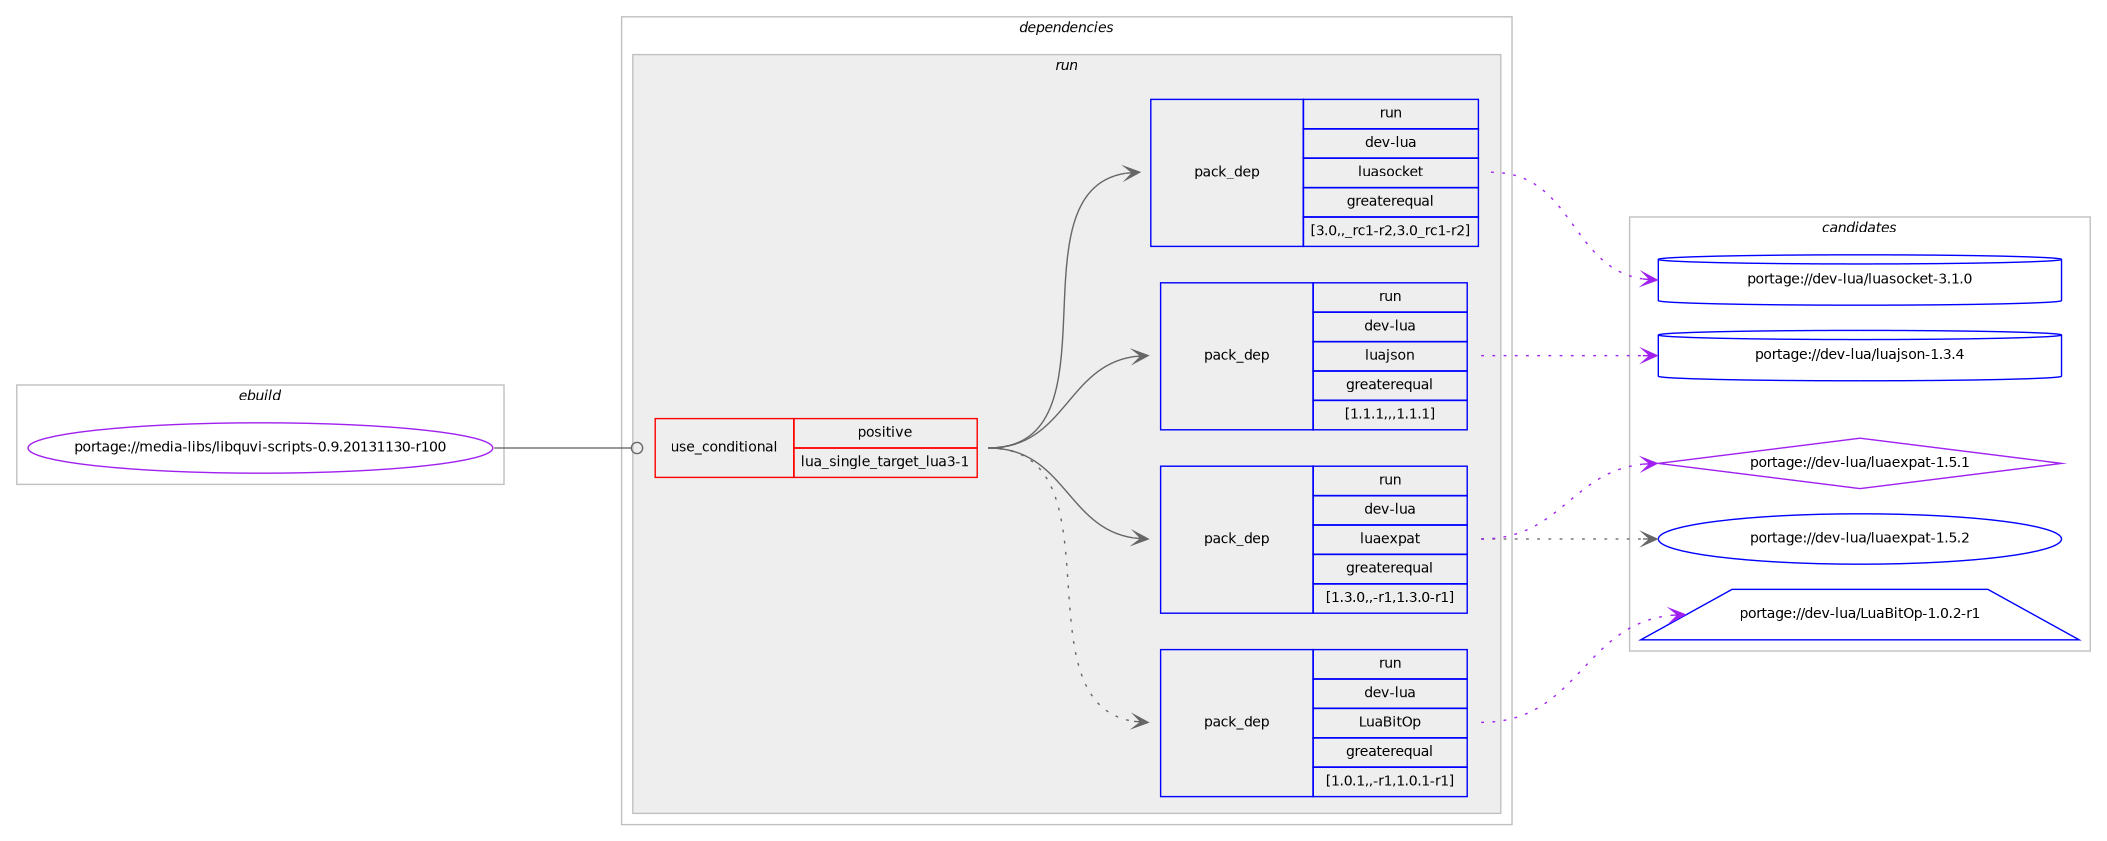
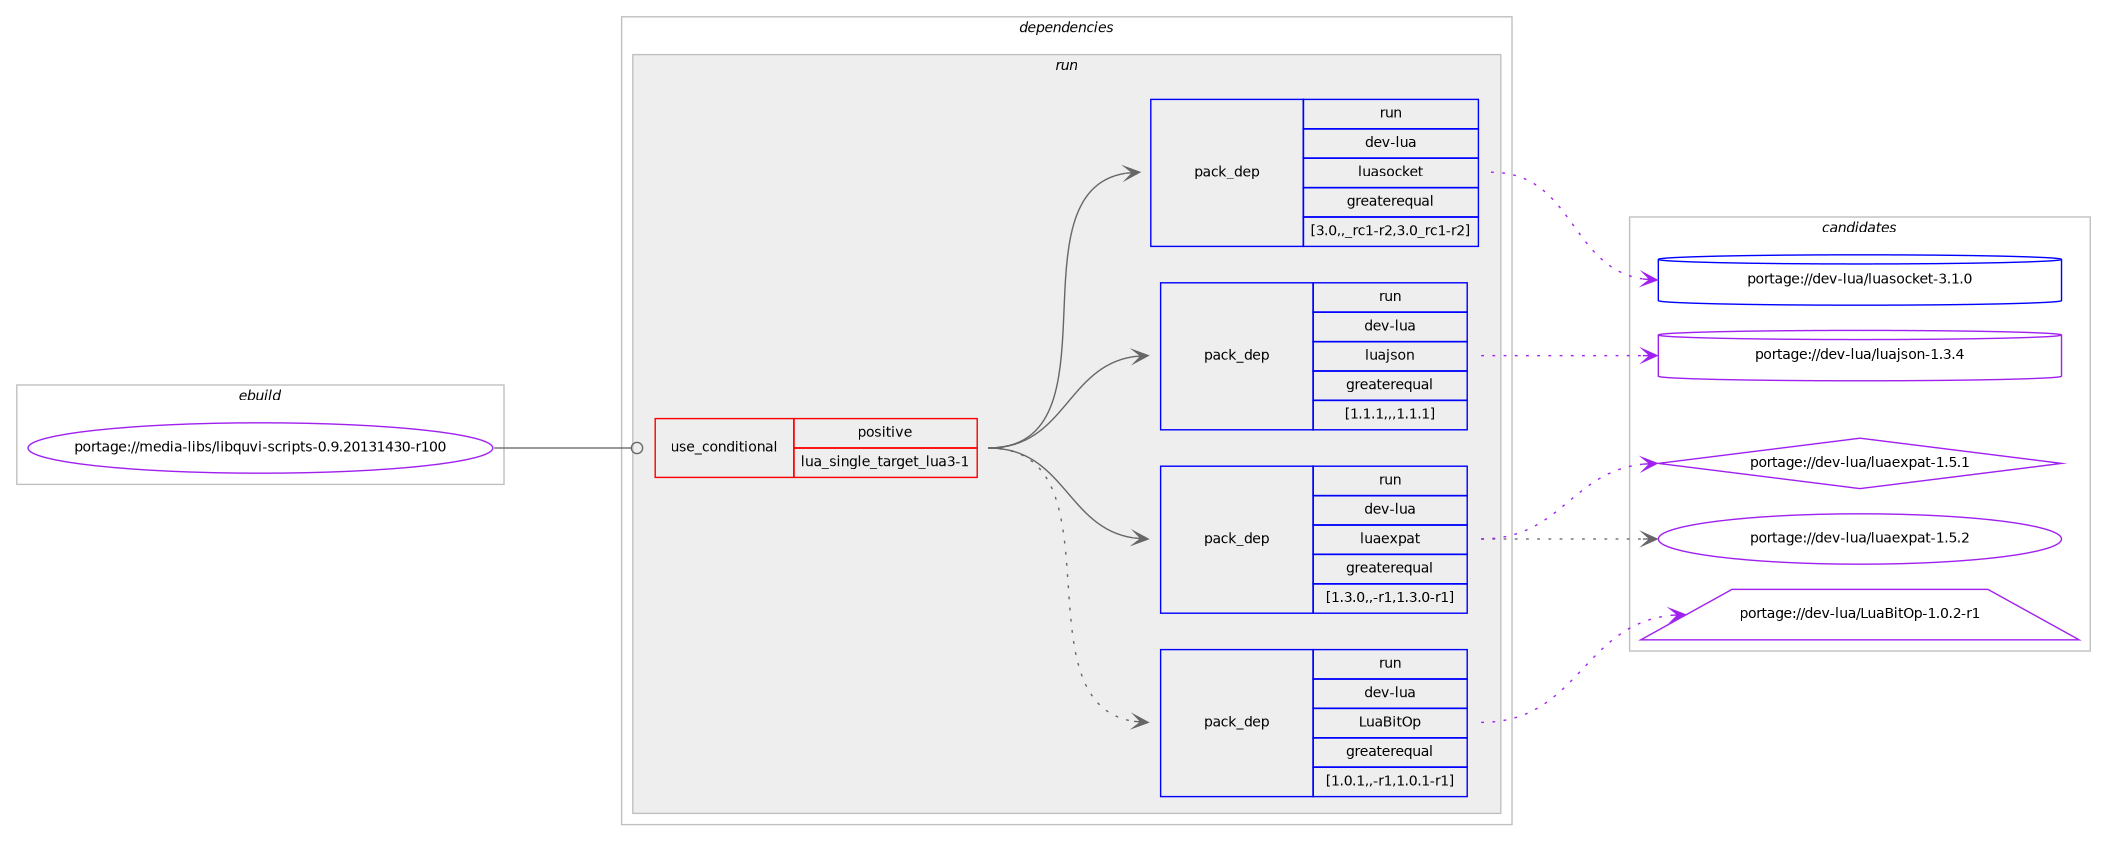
(1860, 356) -> (1860, 356)
(260, 448) -> (260, 448)
(1860, 539) -> (1860, 539)
(1860, 615) -> (1860, 615)
